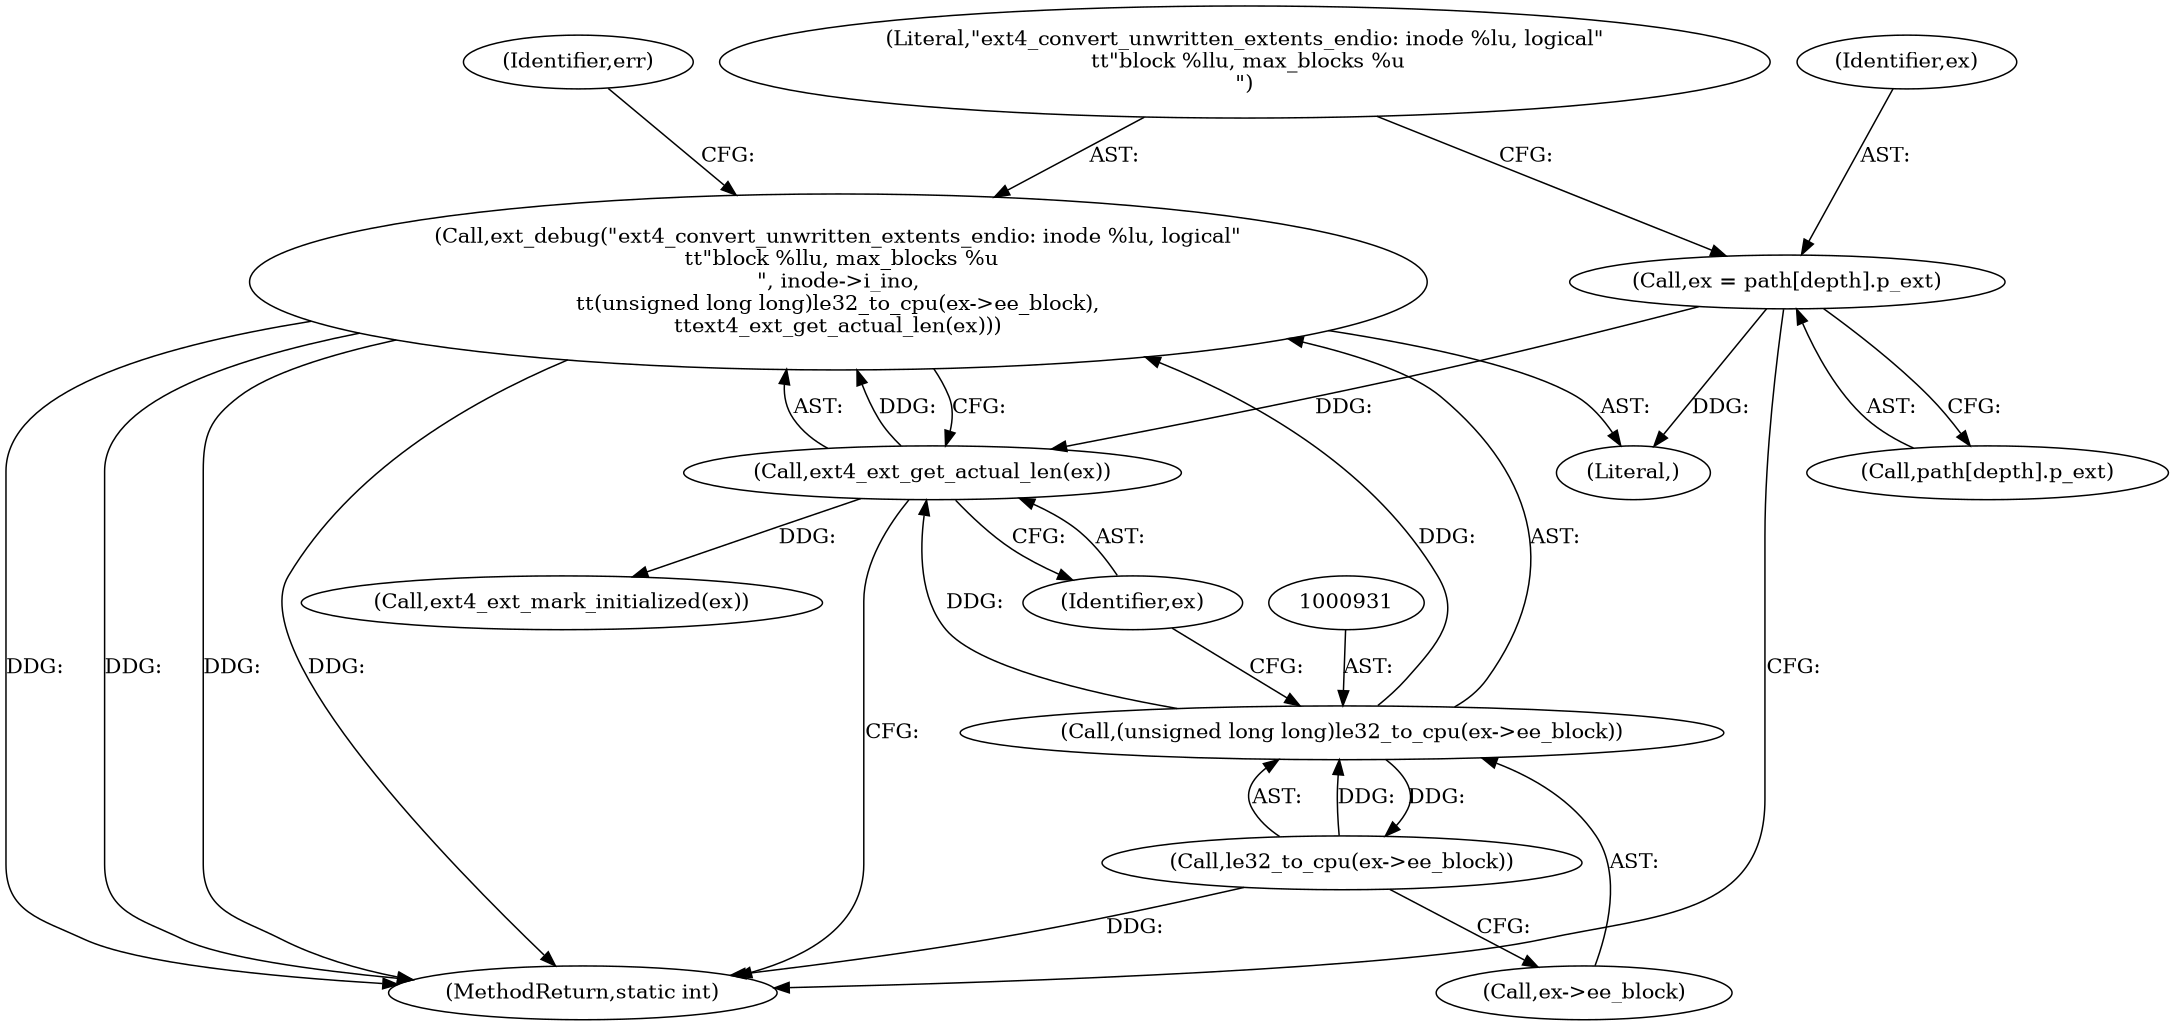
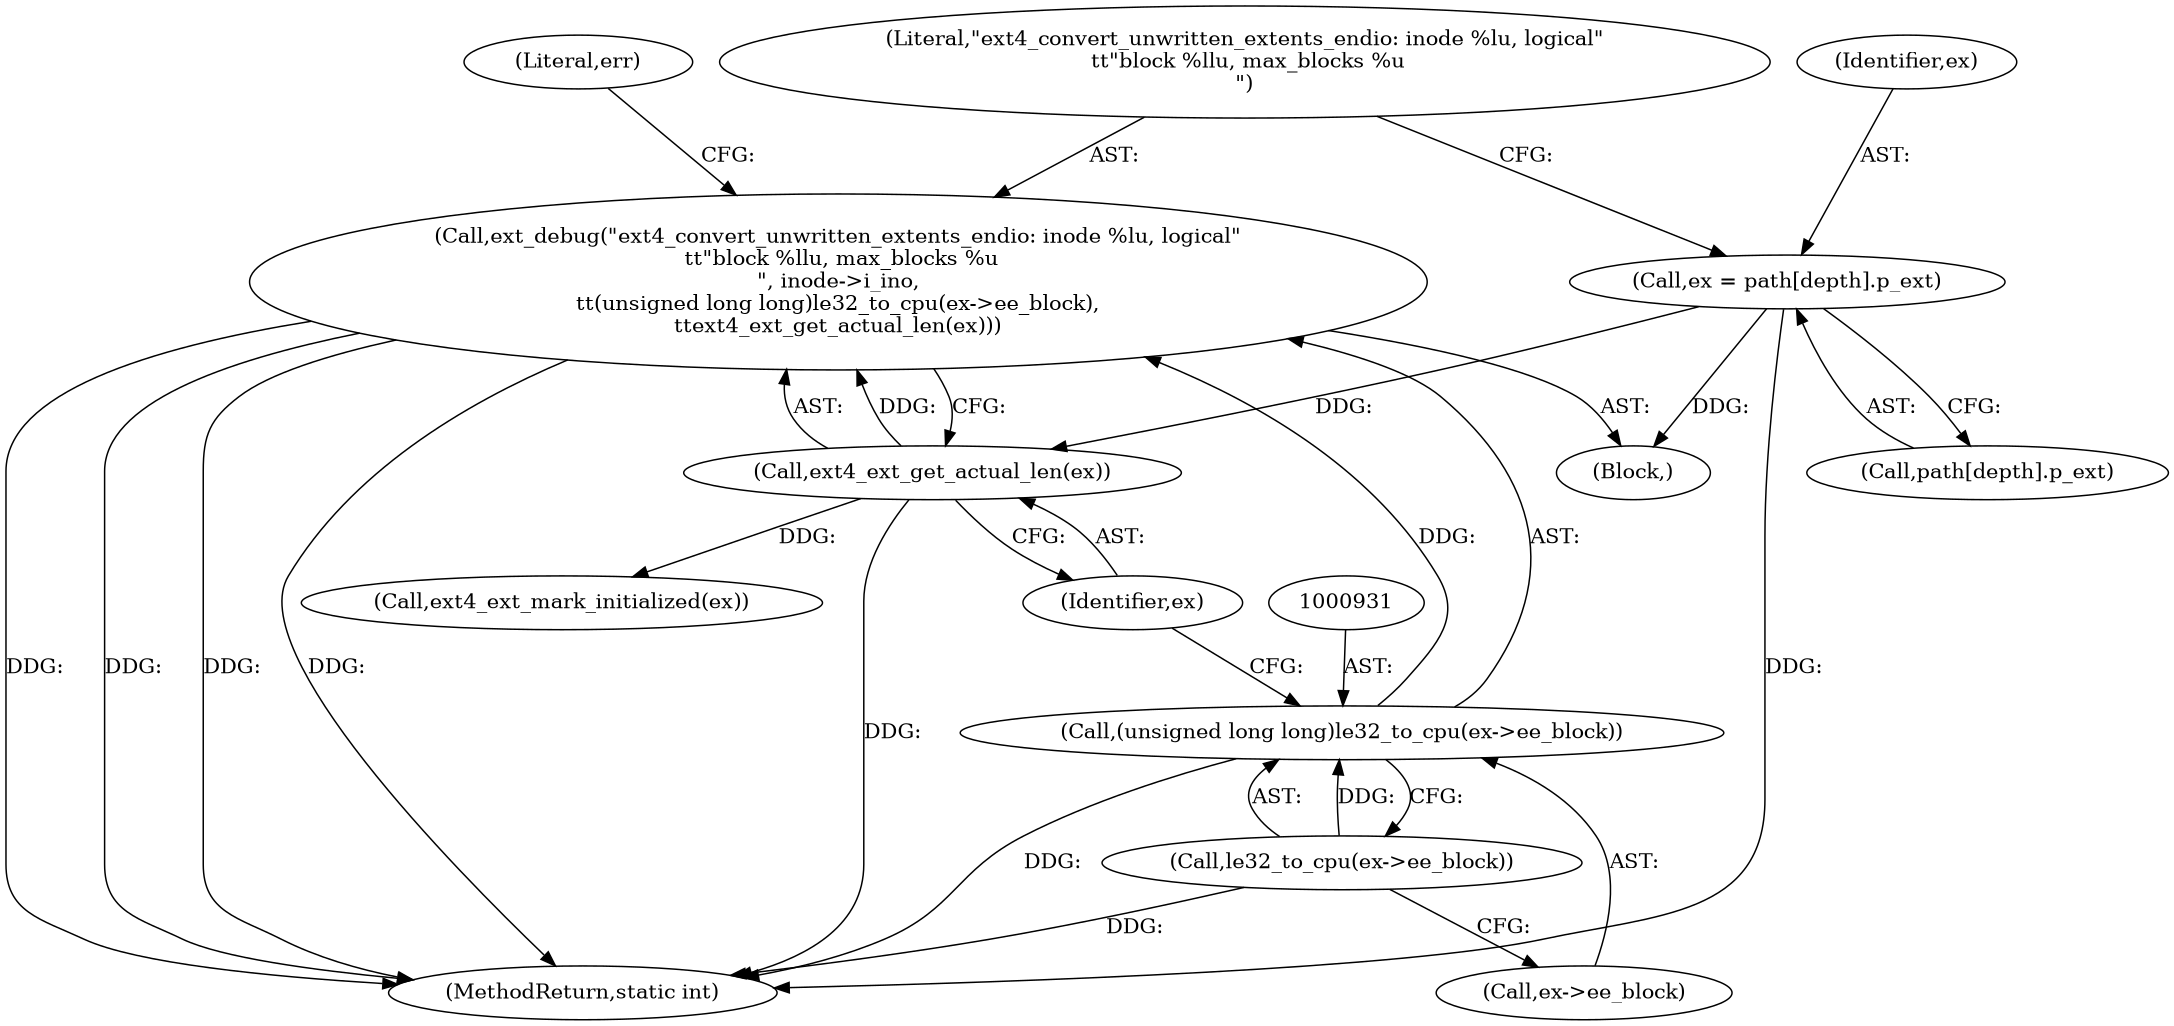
(578, 62) -> (578, 62)
(1633, 473) -> (1633, 473)
(1000, 663) -> (990, 857)
(1797, 668) -> (1797, 668)
(896, 733) -> (896, 733)
(1440, 798) -> (1440, 798)
